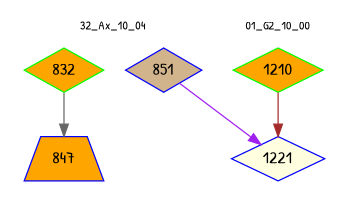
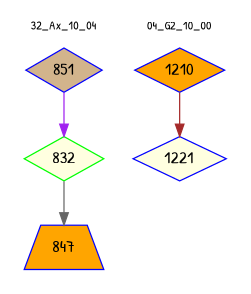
(278, 26) -> (180, 26)
(64, 70) -> (64, 159)
(278, 70) -> (180, 70)
(203, 101) -> (64, 108)
